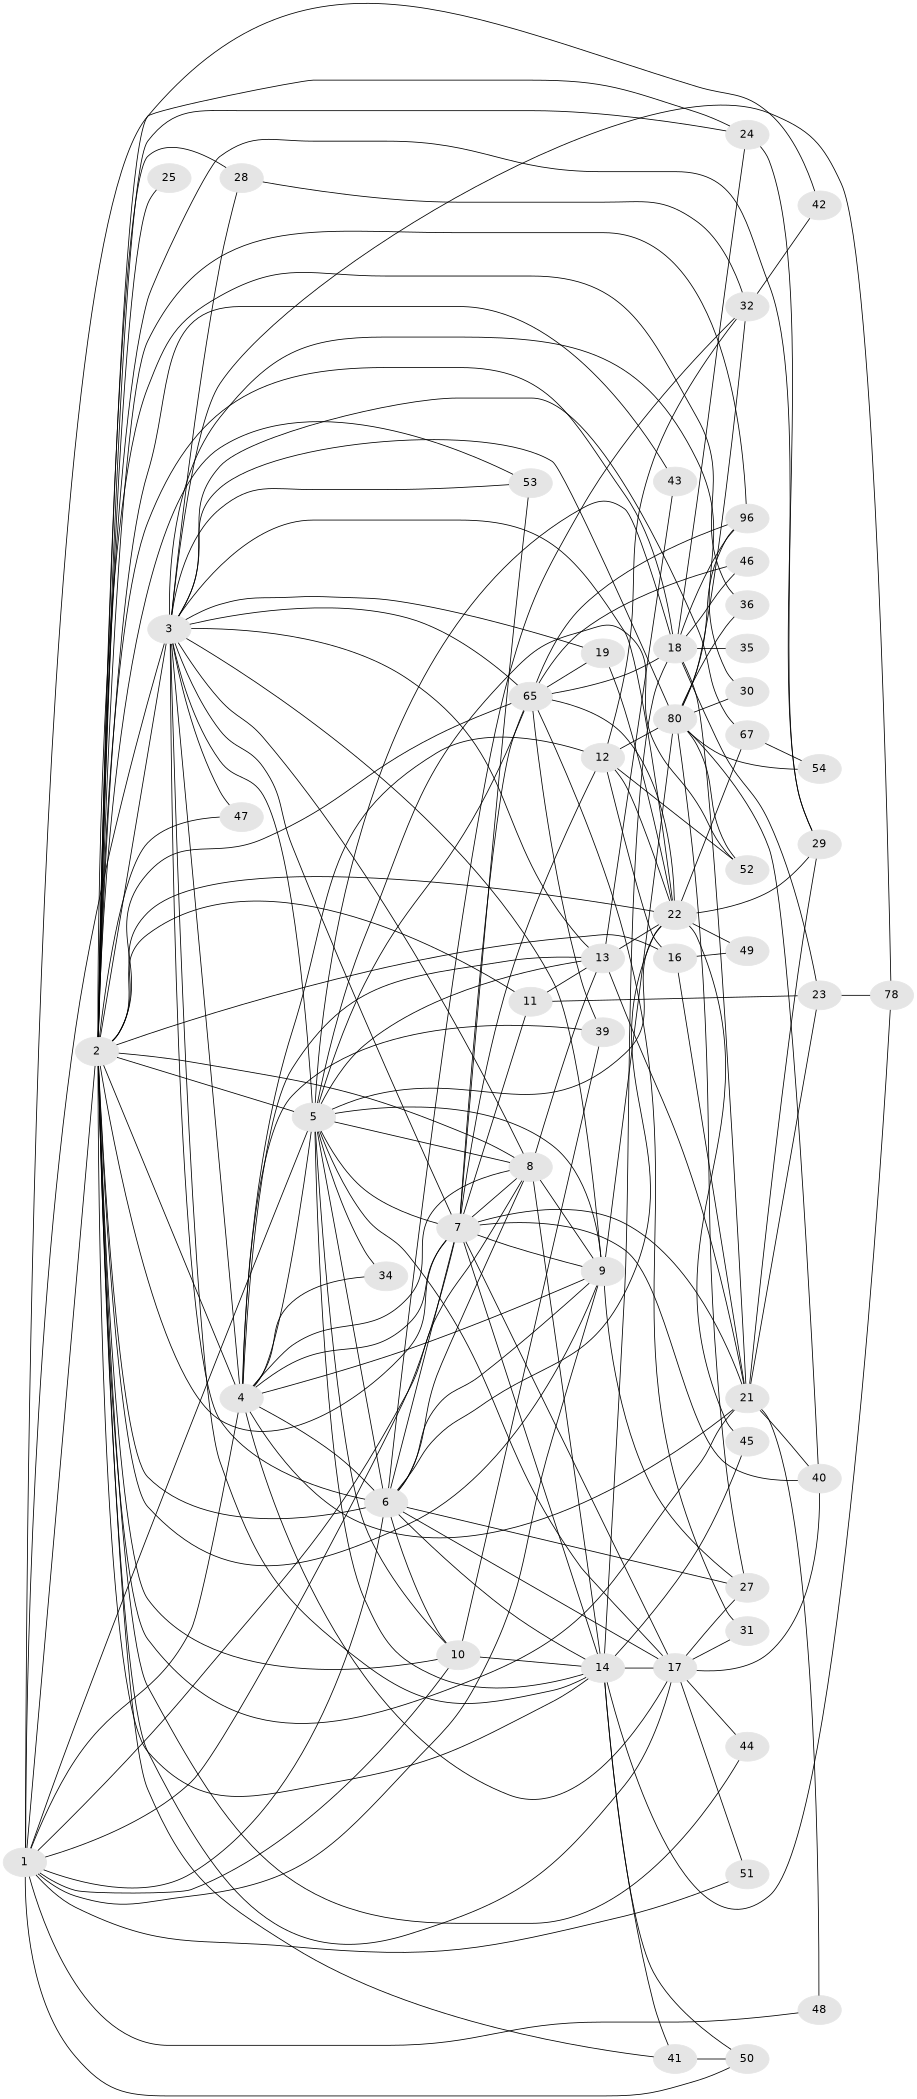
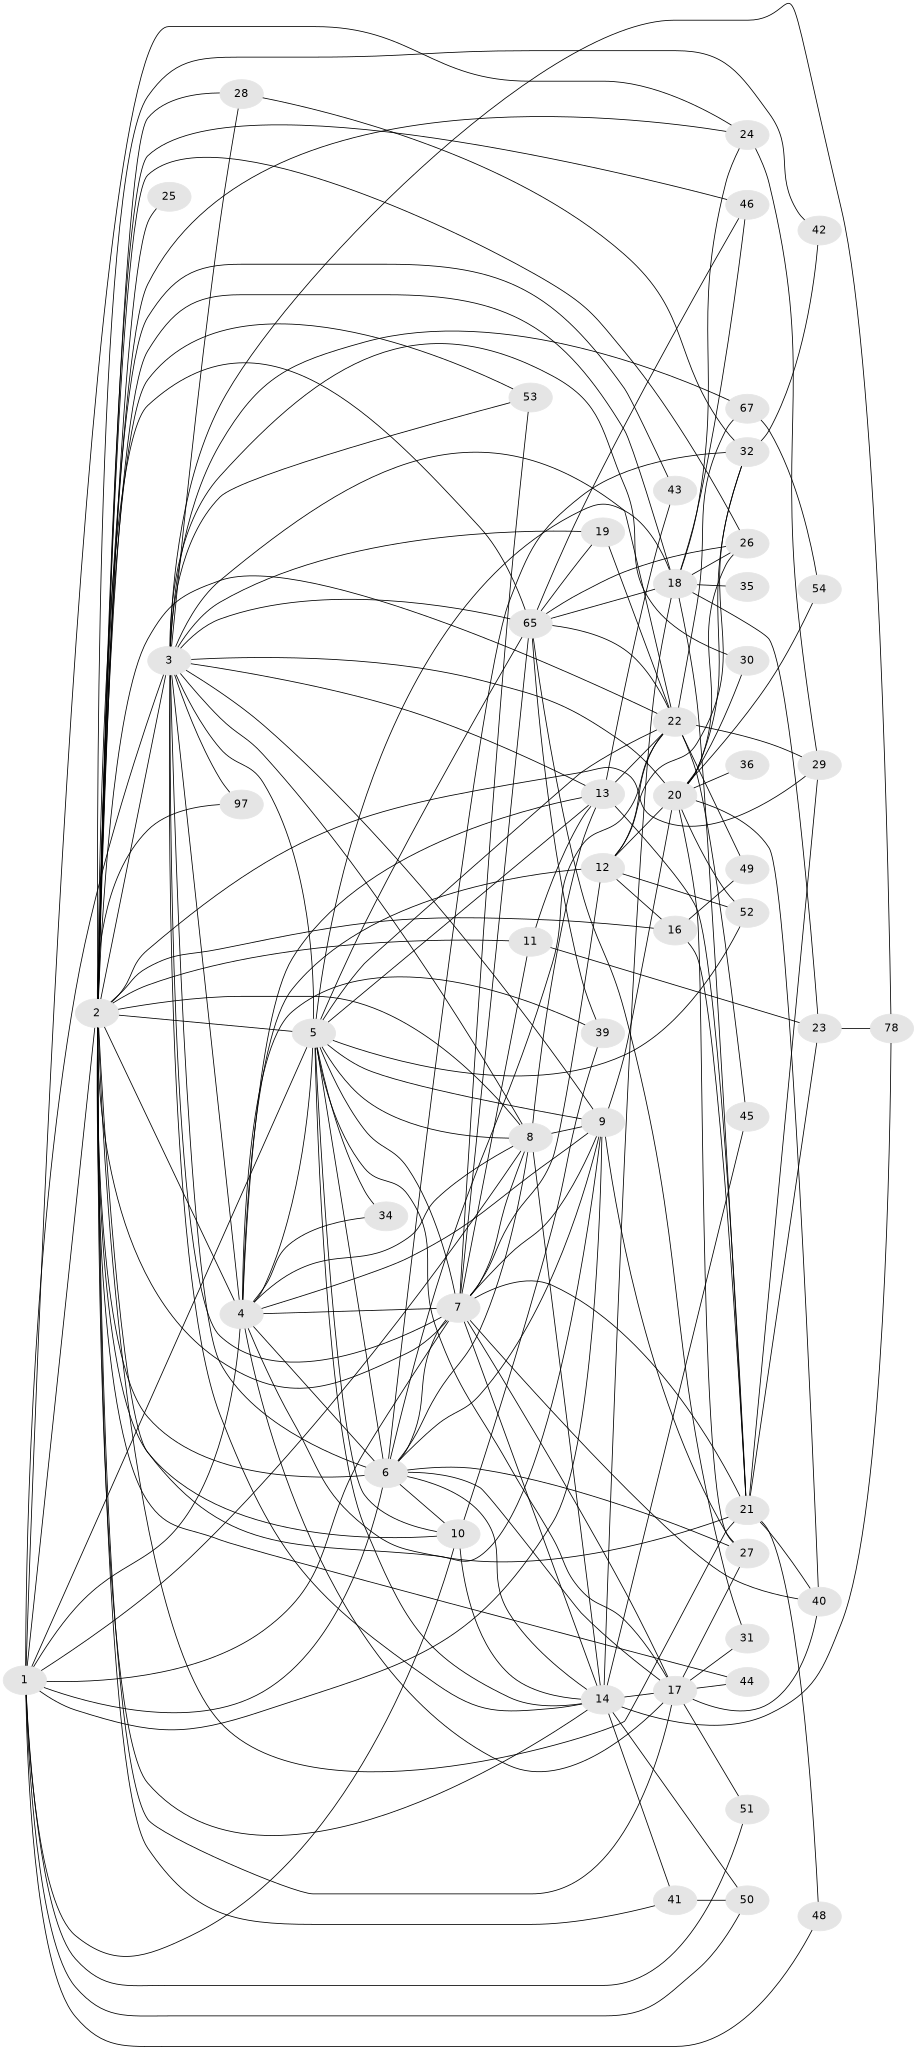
(203, 307) -> (143, 174)
(747, 519) -> (747, 544)
(675, 719) -> (675, 796)
(242, 817) -> (242, 804)
